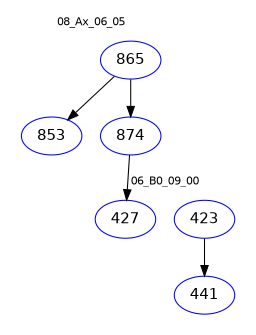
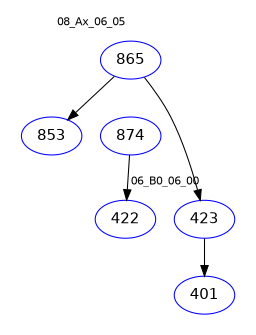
(131, 93) -> (177, 131)
(165, 182) -> (165, 182)
(125, 219) -> (125, 219)
(205, 295) -> (205, 295)
